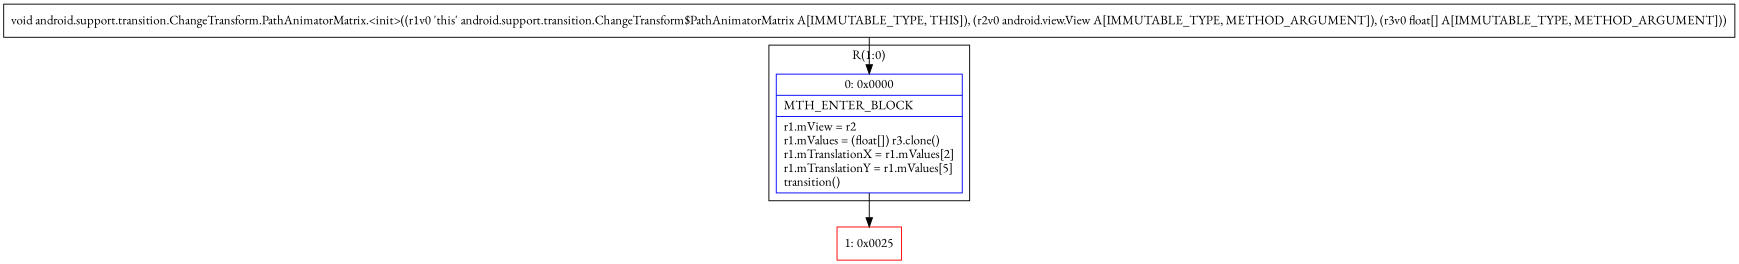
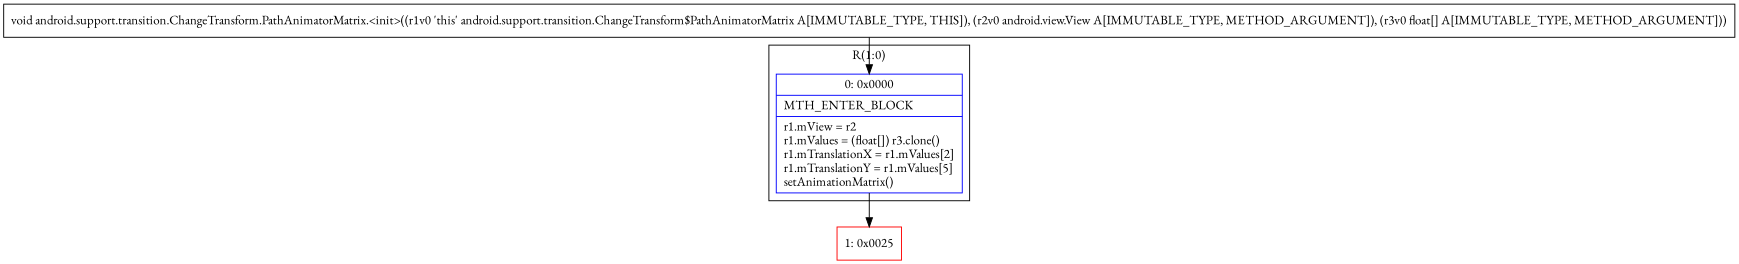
(812, 182) -> (839, 182)
